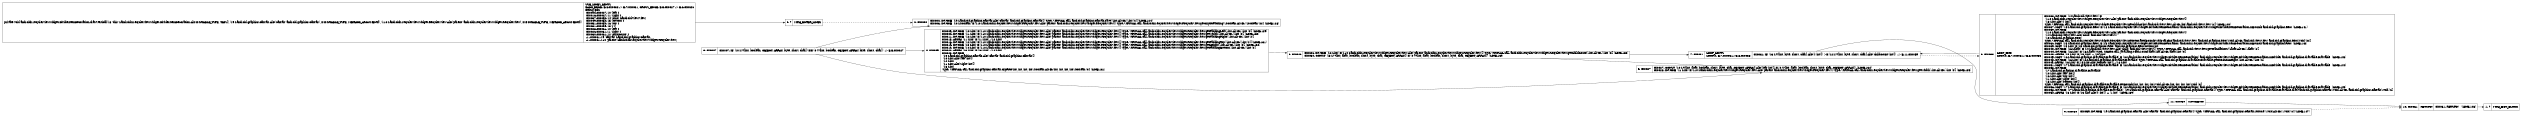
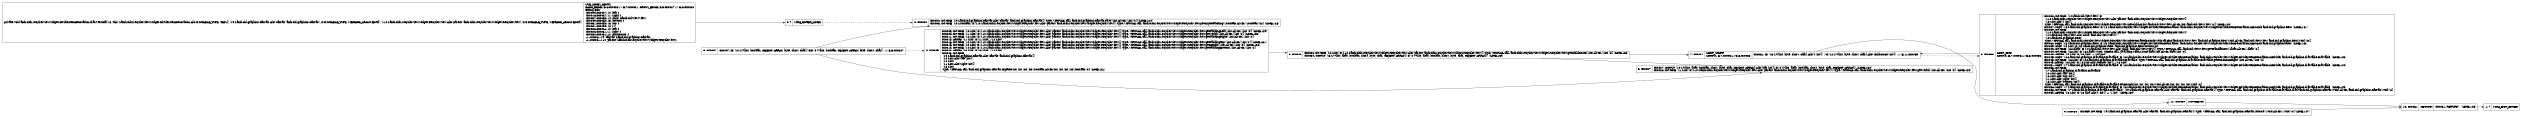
(914, 51) -> (914, 51)
(1715, 53) -> (1715, 53)
(2505, 107) -> (2505, 107)
(2355, 109) -> (2355, 109)
